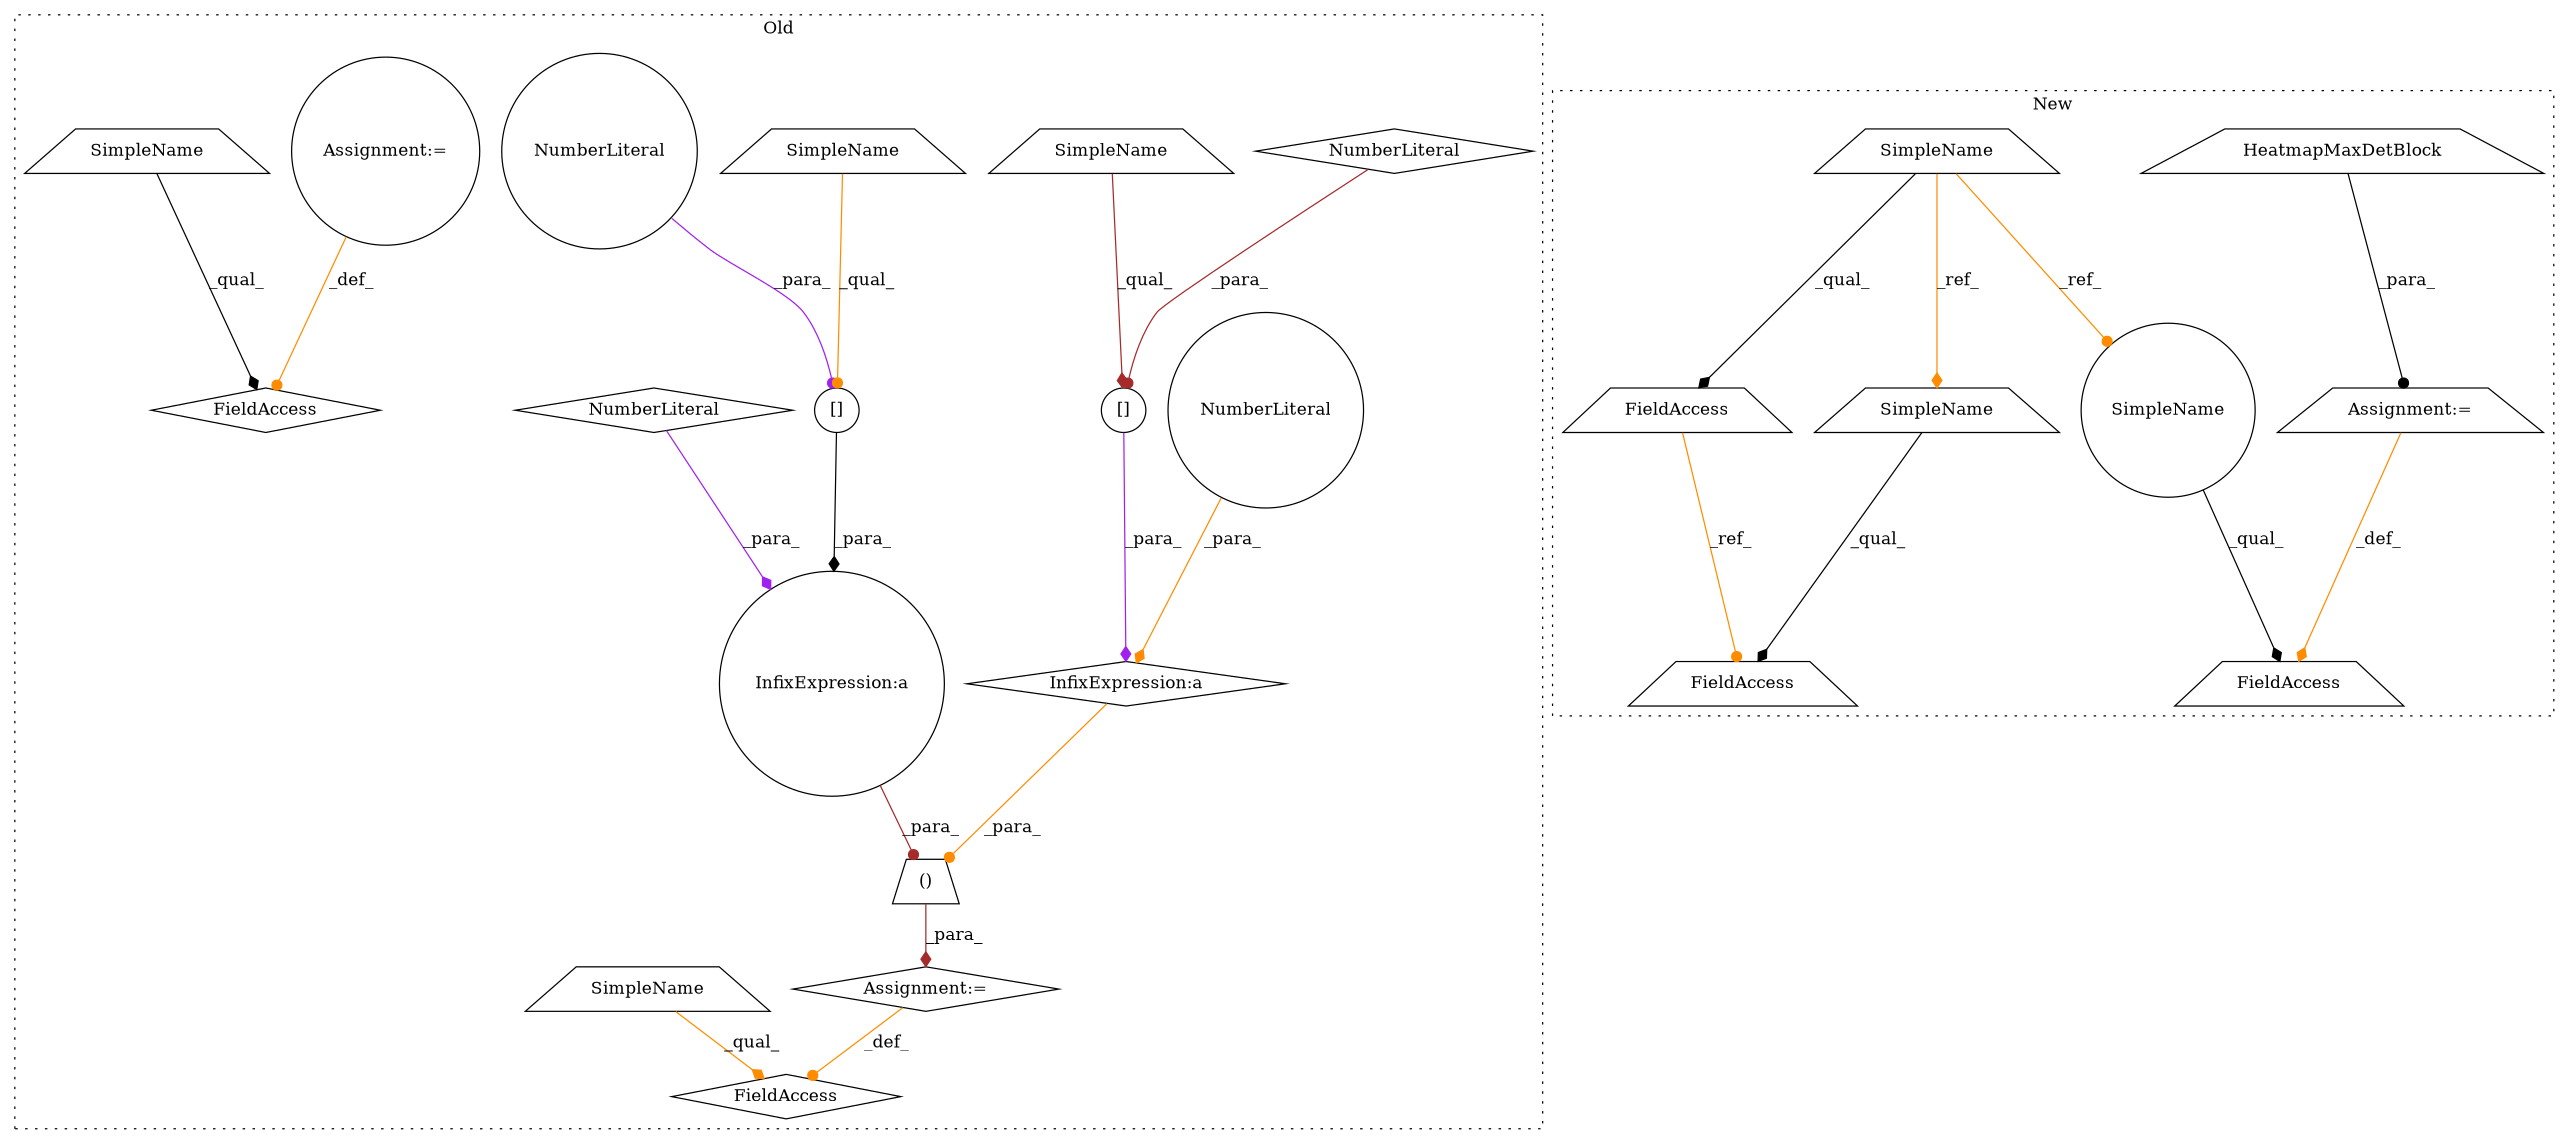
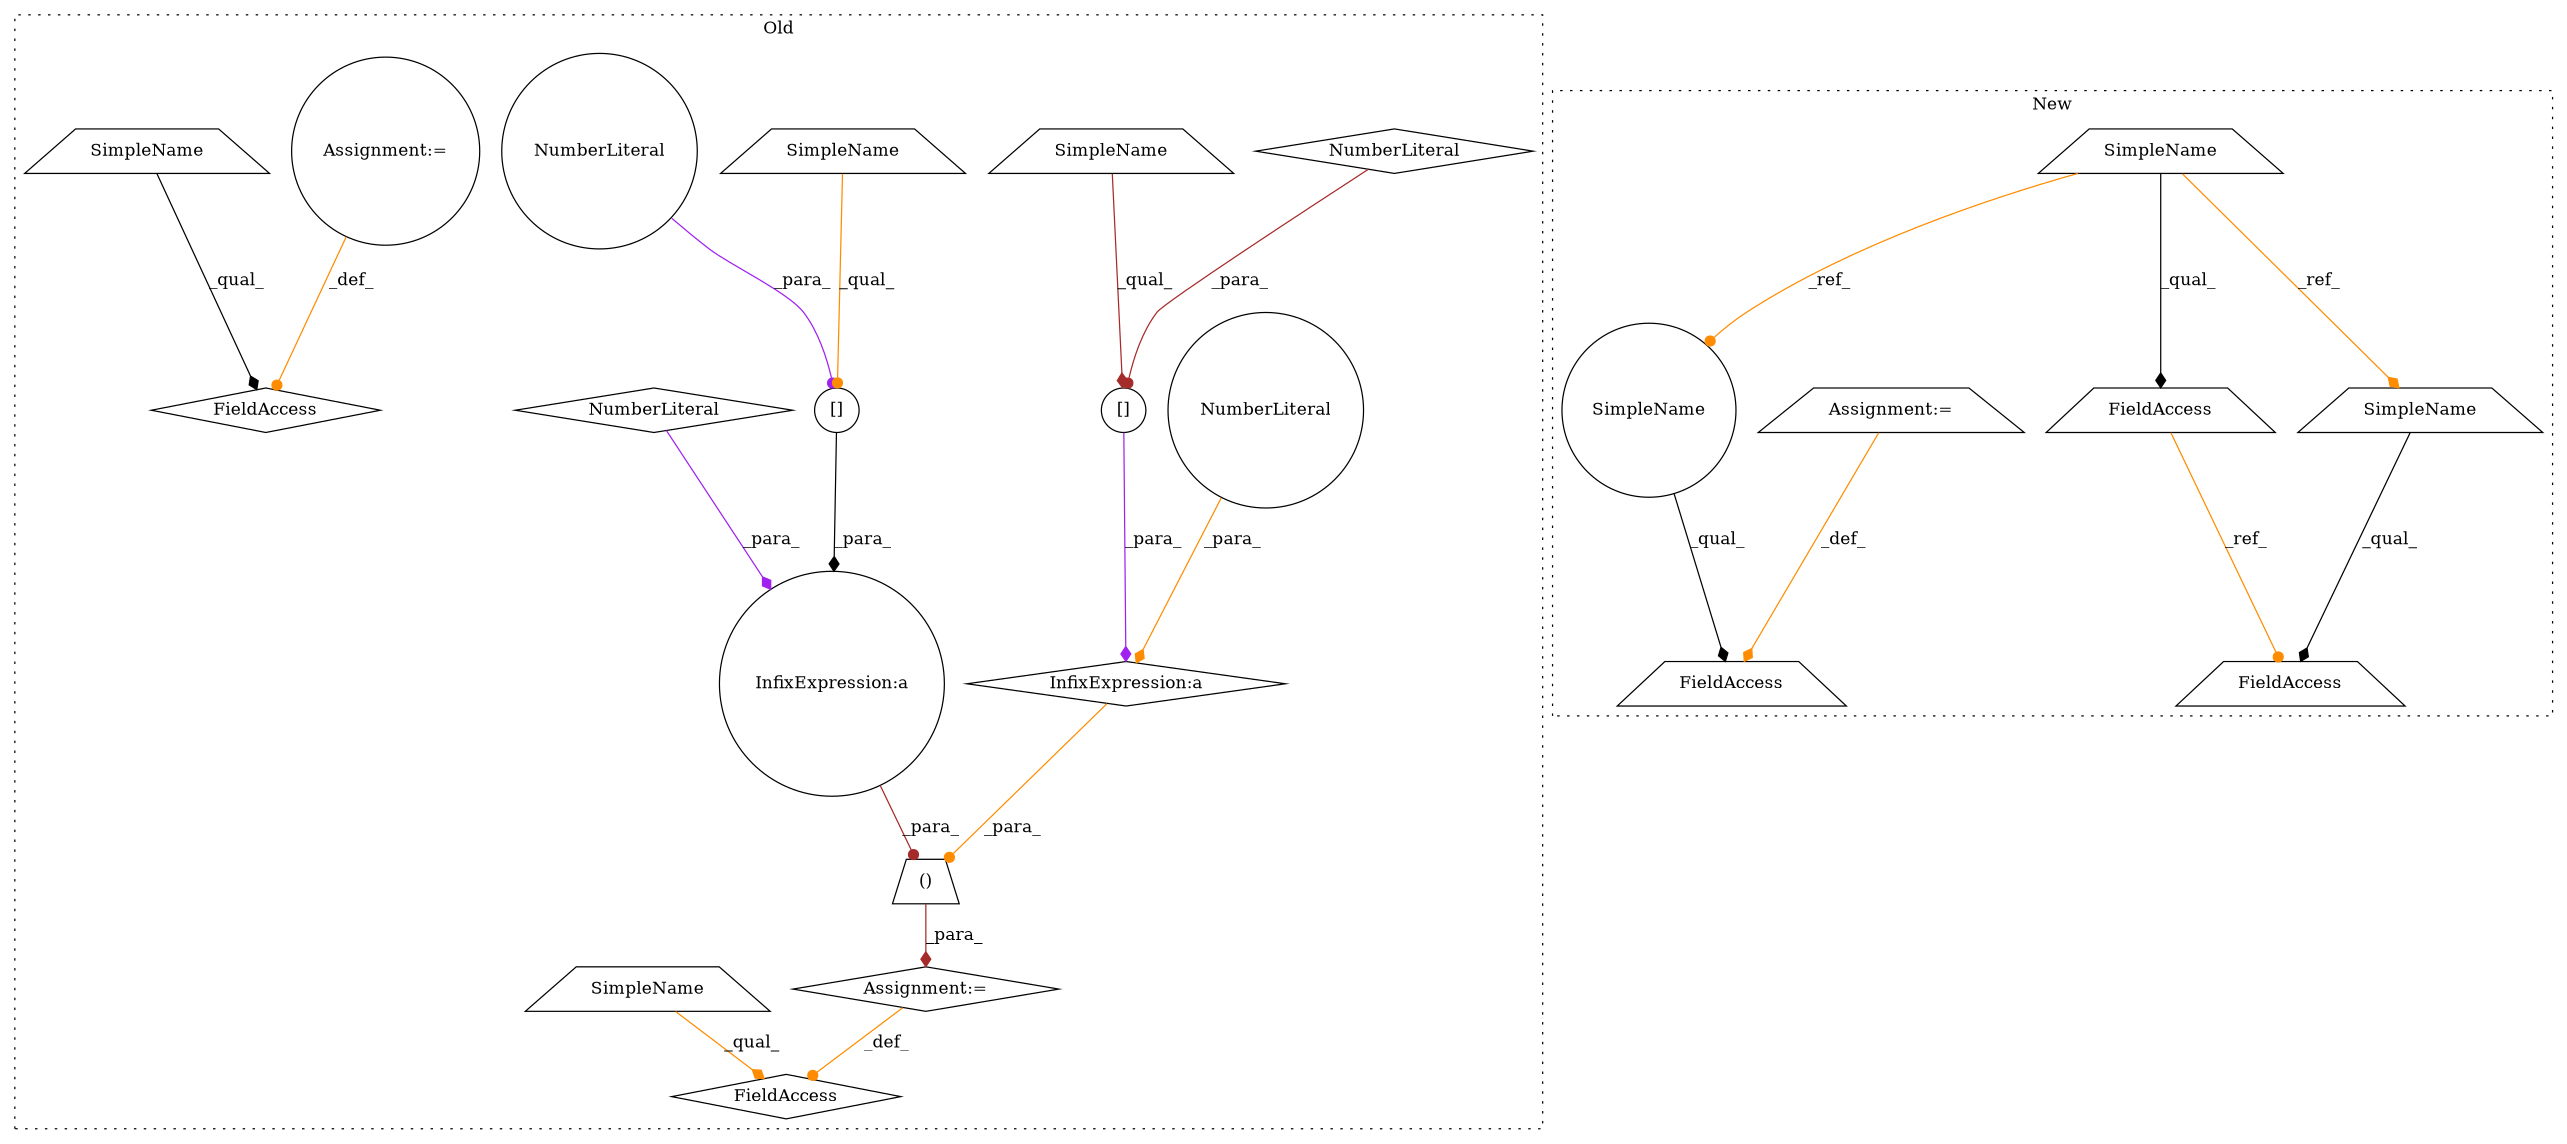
(2342, 151) -> none
